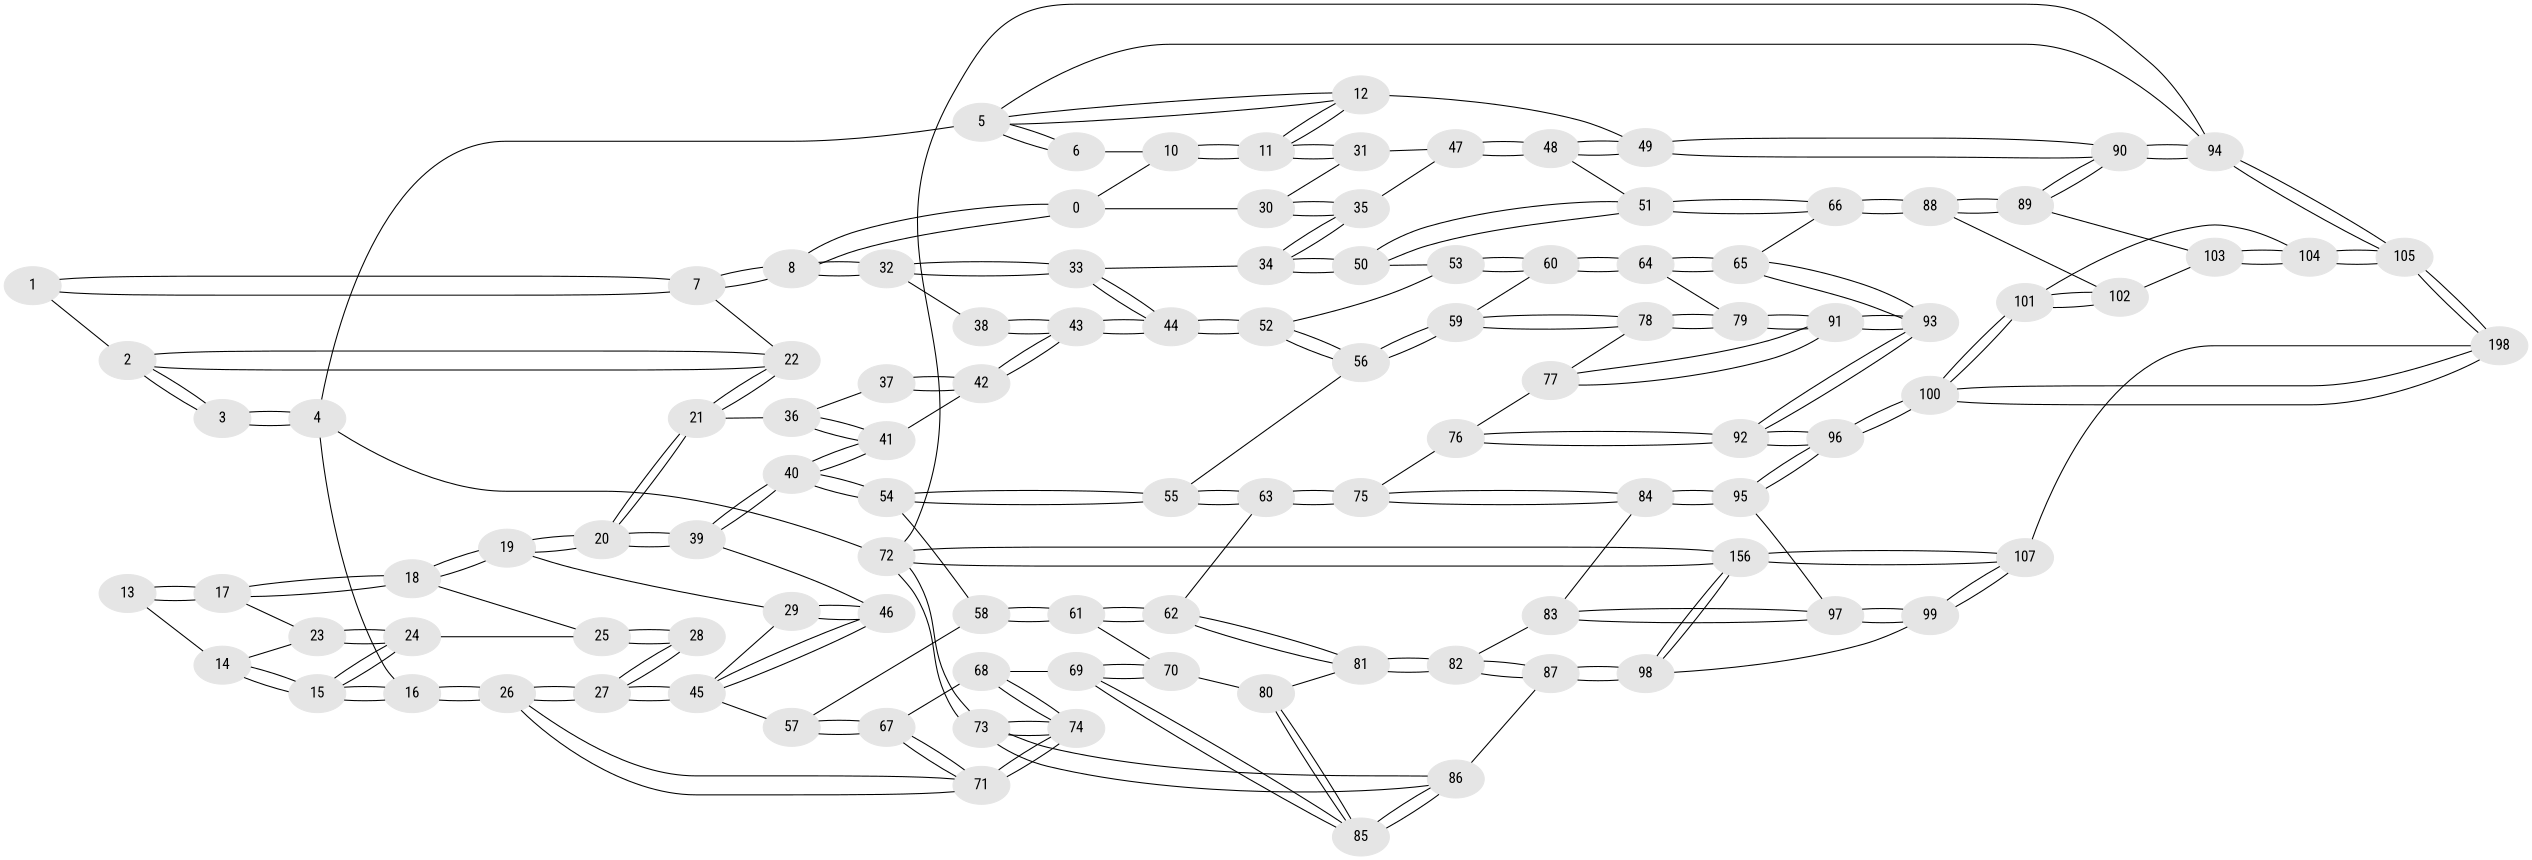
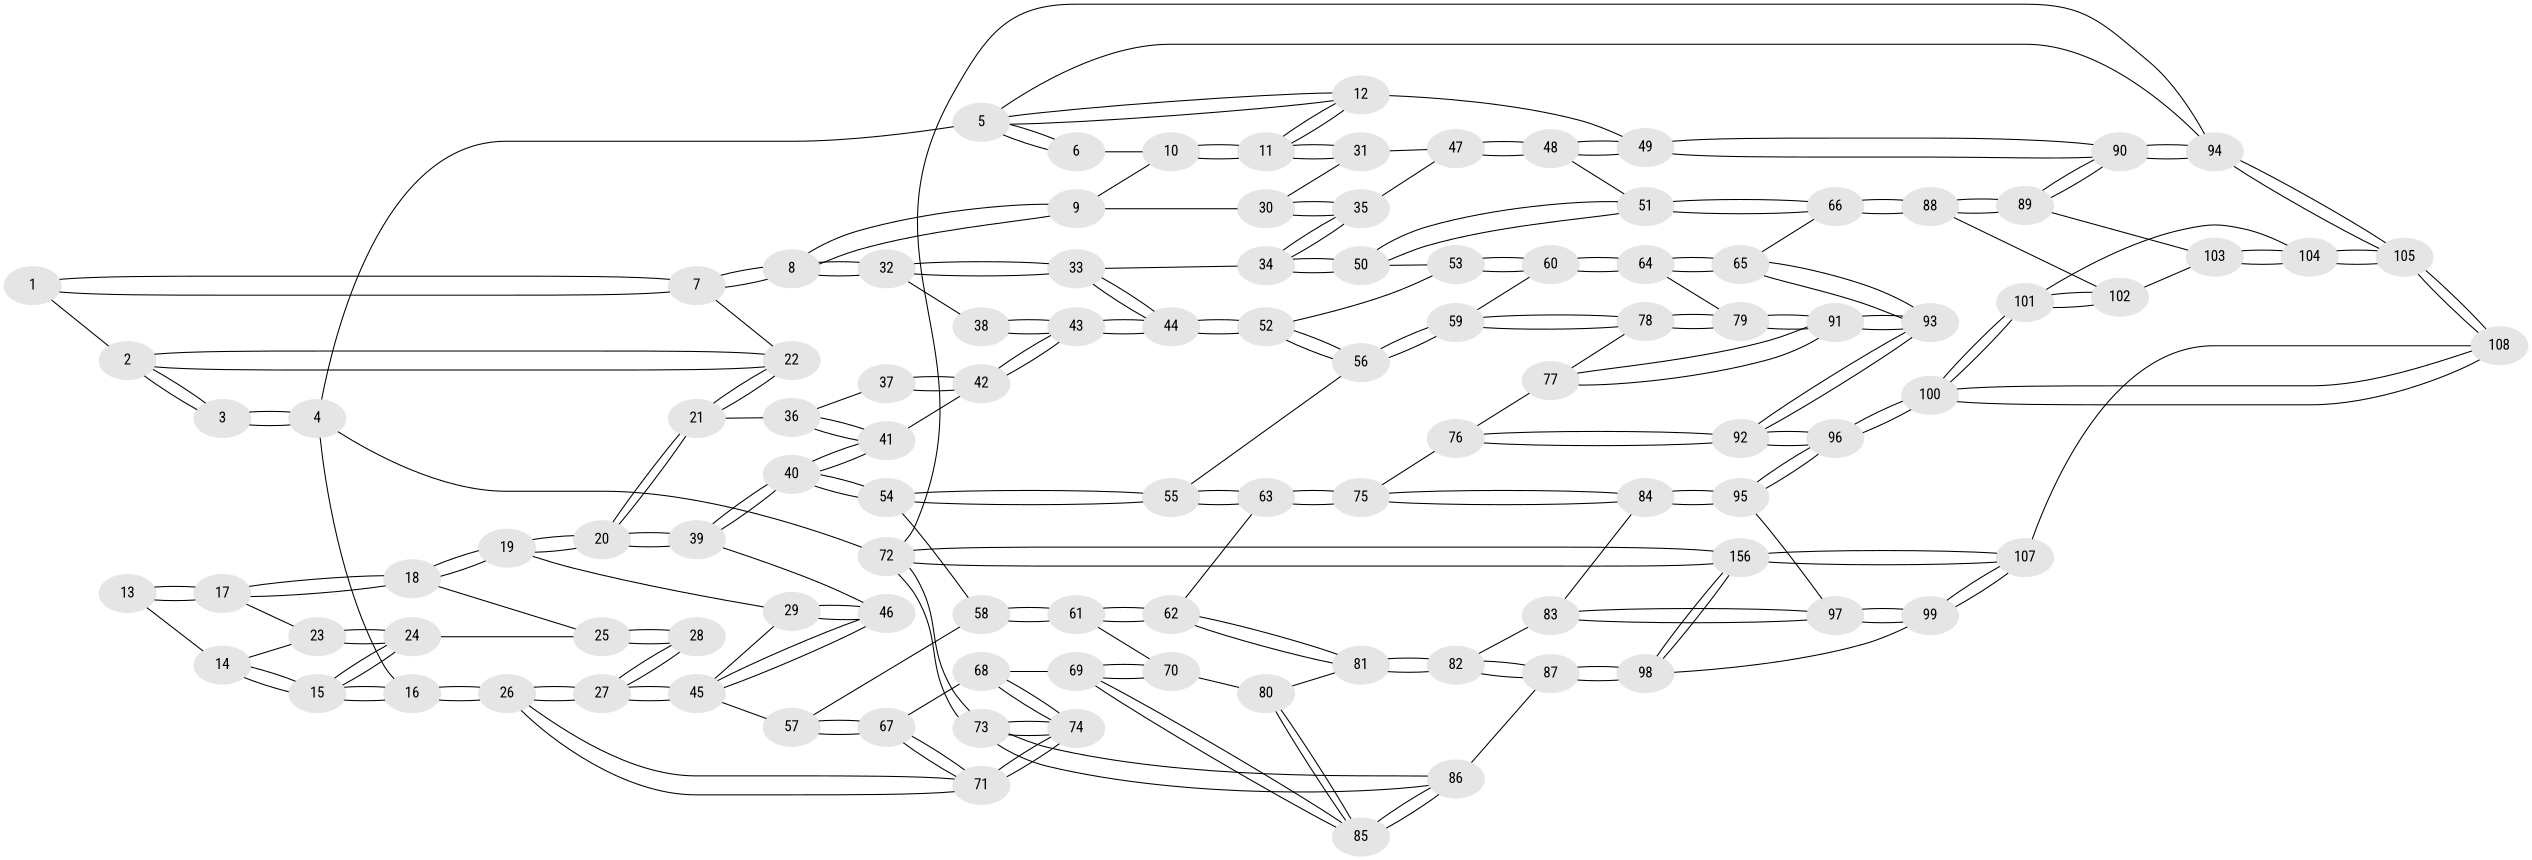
(1076, 209) -> (1076, 209)
(2499, 346) -> (2499, 346)
